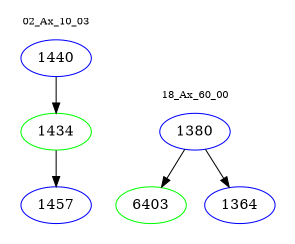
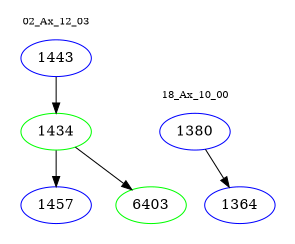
(56, 22) -> (56, 22)
(56, 58) -> (56, 58)
(195, 95) -> (195, 95)
(176, 164) -> (93, 161)
